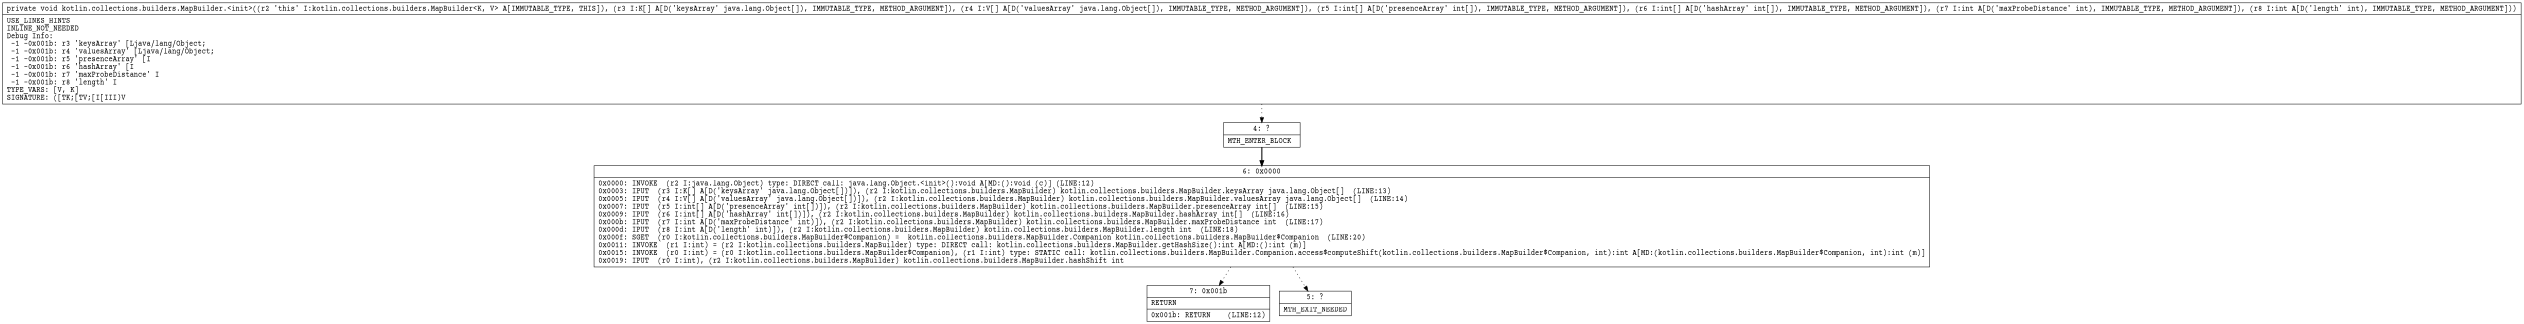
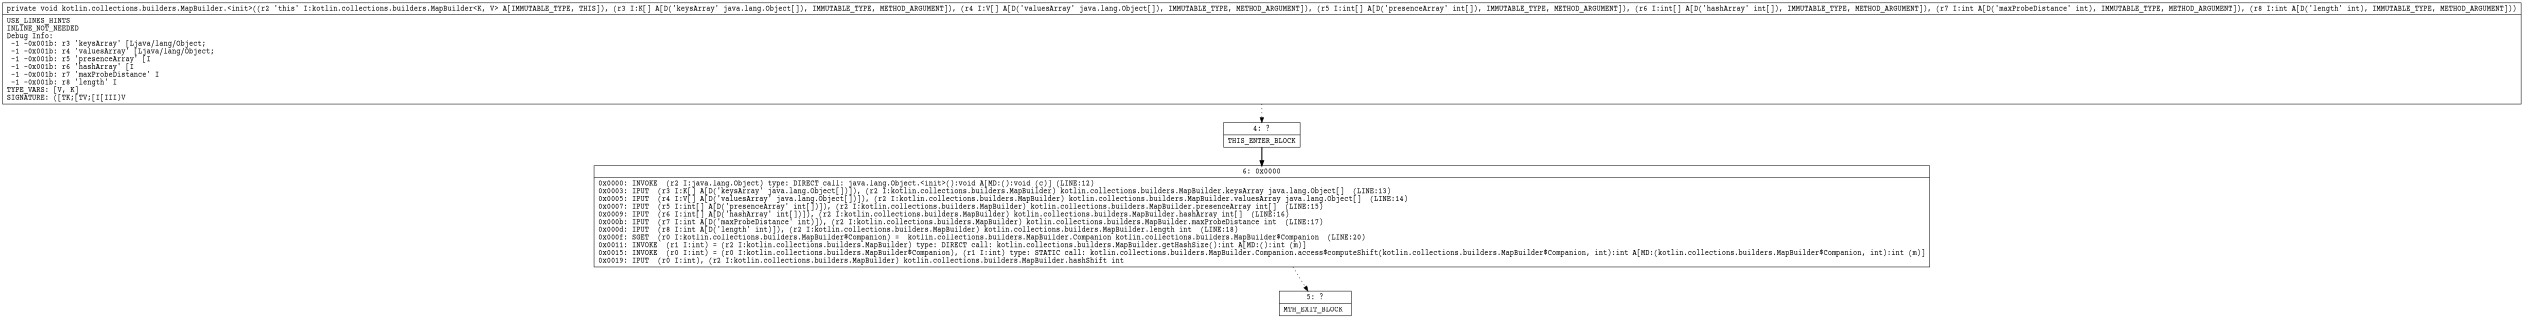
(1260, 141) -> (1262, 141)
(1208, 303) -> none
(1315, 309) -> (1313, 309)
